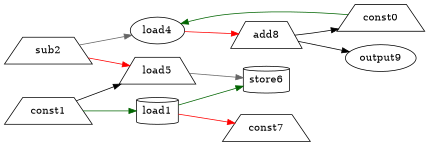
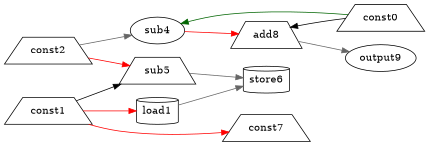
(157, 31) -> (157, 31)
(313, 33) -> (322, 22)
(320, 46) -> (320, 46)
(48, 51) -> (48, 51)
(157, 71) -> (157, 71)
(207, 97) -> (207, 97)
(106, 111) -> (106, 111)
(203, 118) -> (155, 134)
